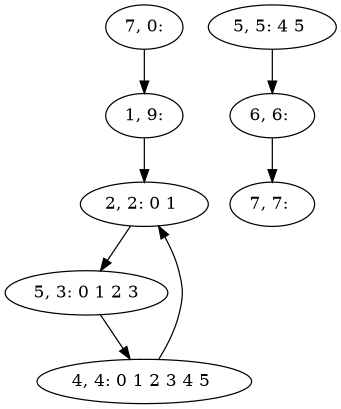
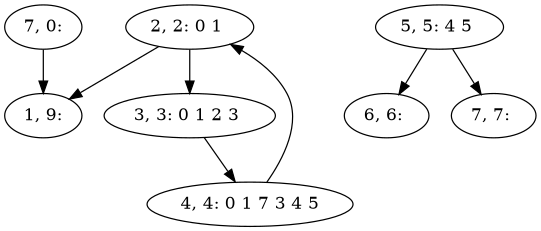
(144, 154) -> (120, 70)
(272, 154) -> (464, 67)
(87, 293) -> (190, 116)
(144, 381) -> (250, 204)
